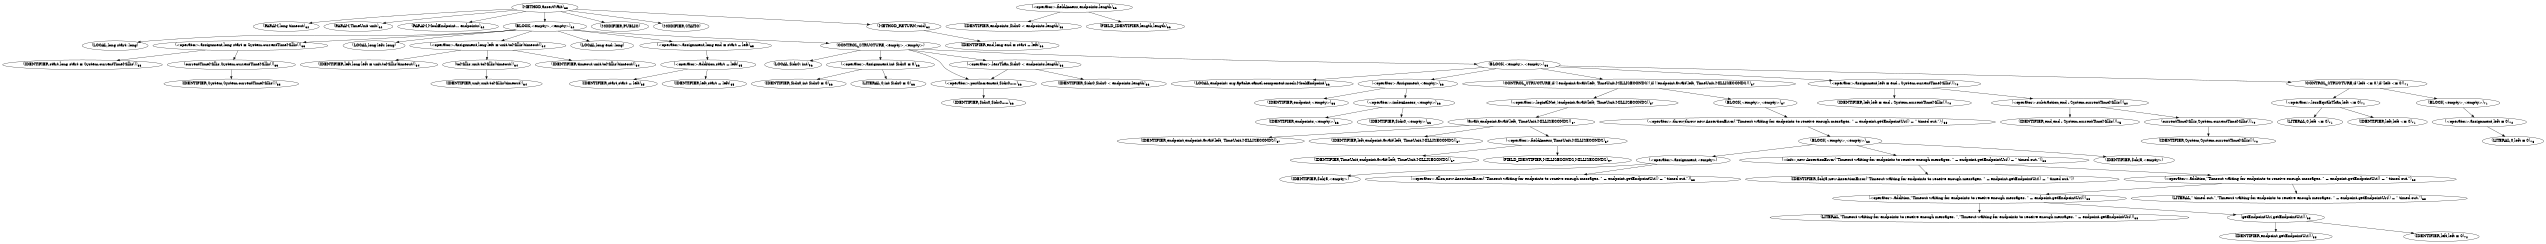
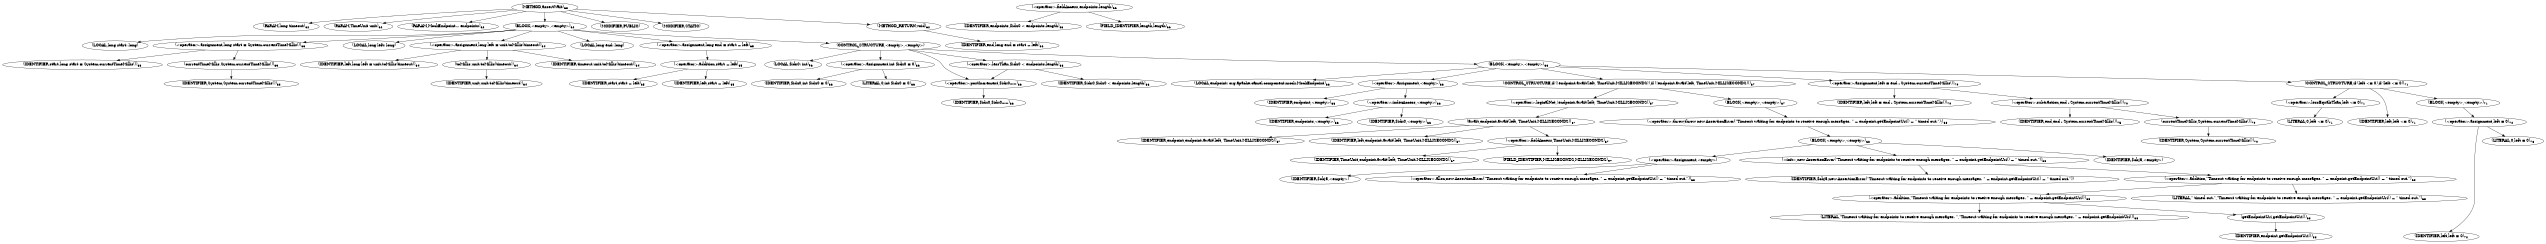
(2126, 103) -> (2126, 103)
(2355, 112) -> (2383, 99)
(2359, 227) -> (2475, 183)
